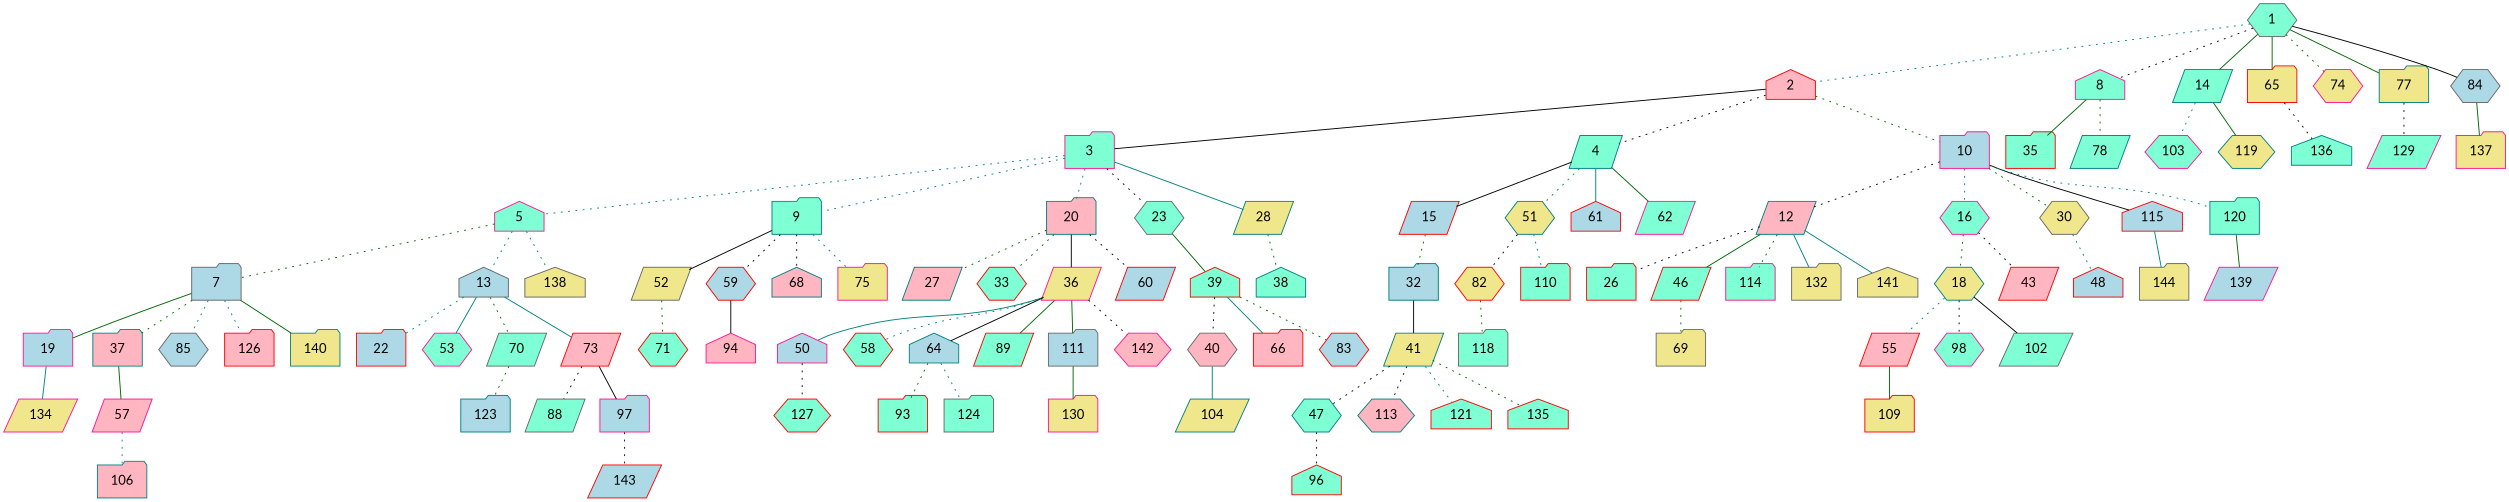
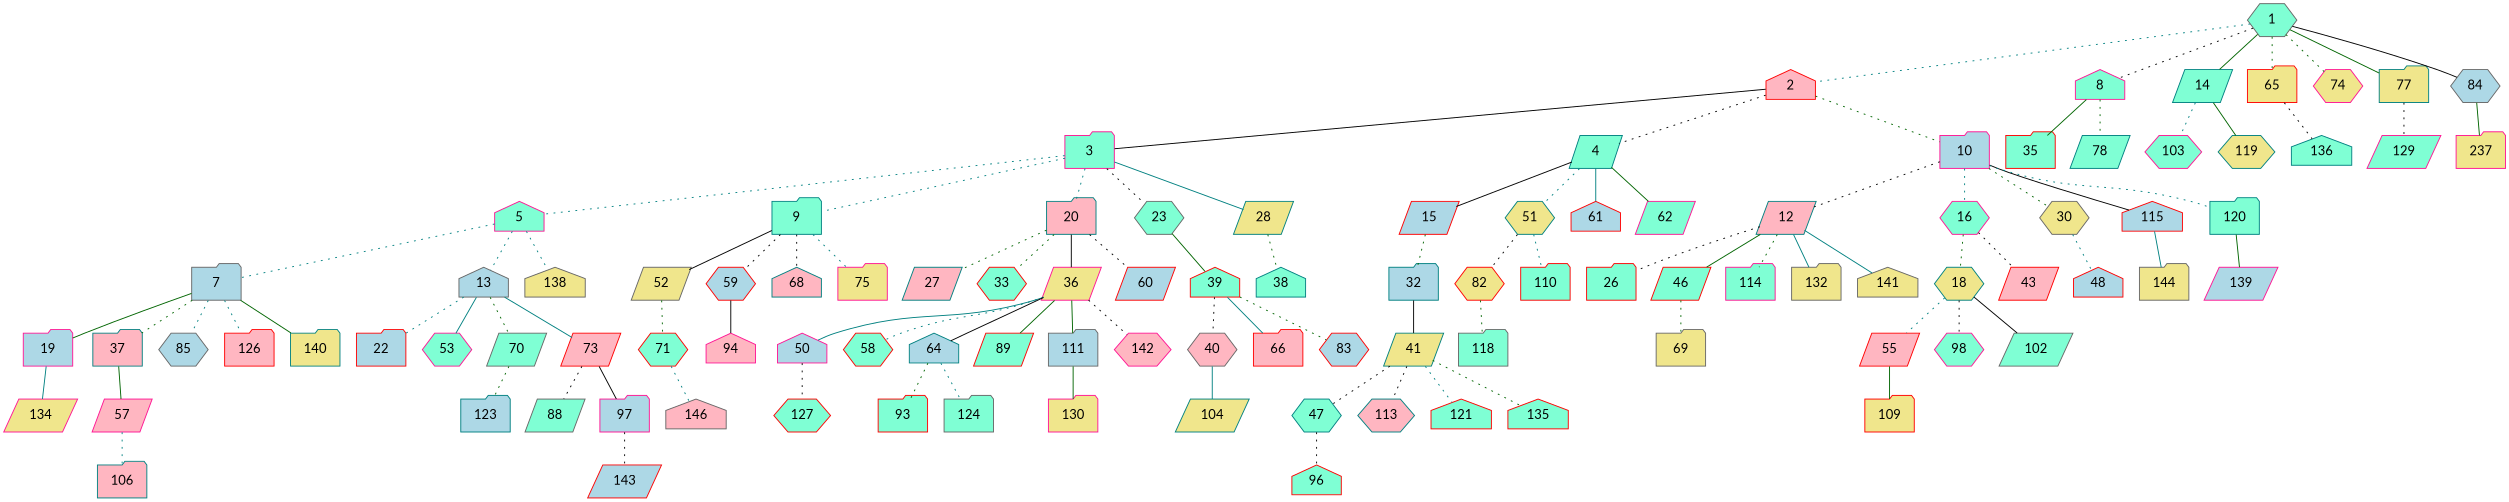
(2272, 53) -> (2272, 53)
(2481, 152) -> (2481, 152)
(368, 251) -> (368, 251)
none -> (696, 416)
